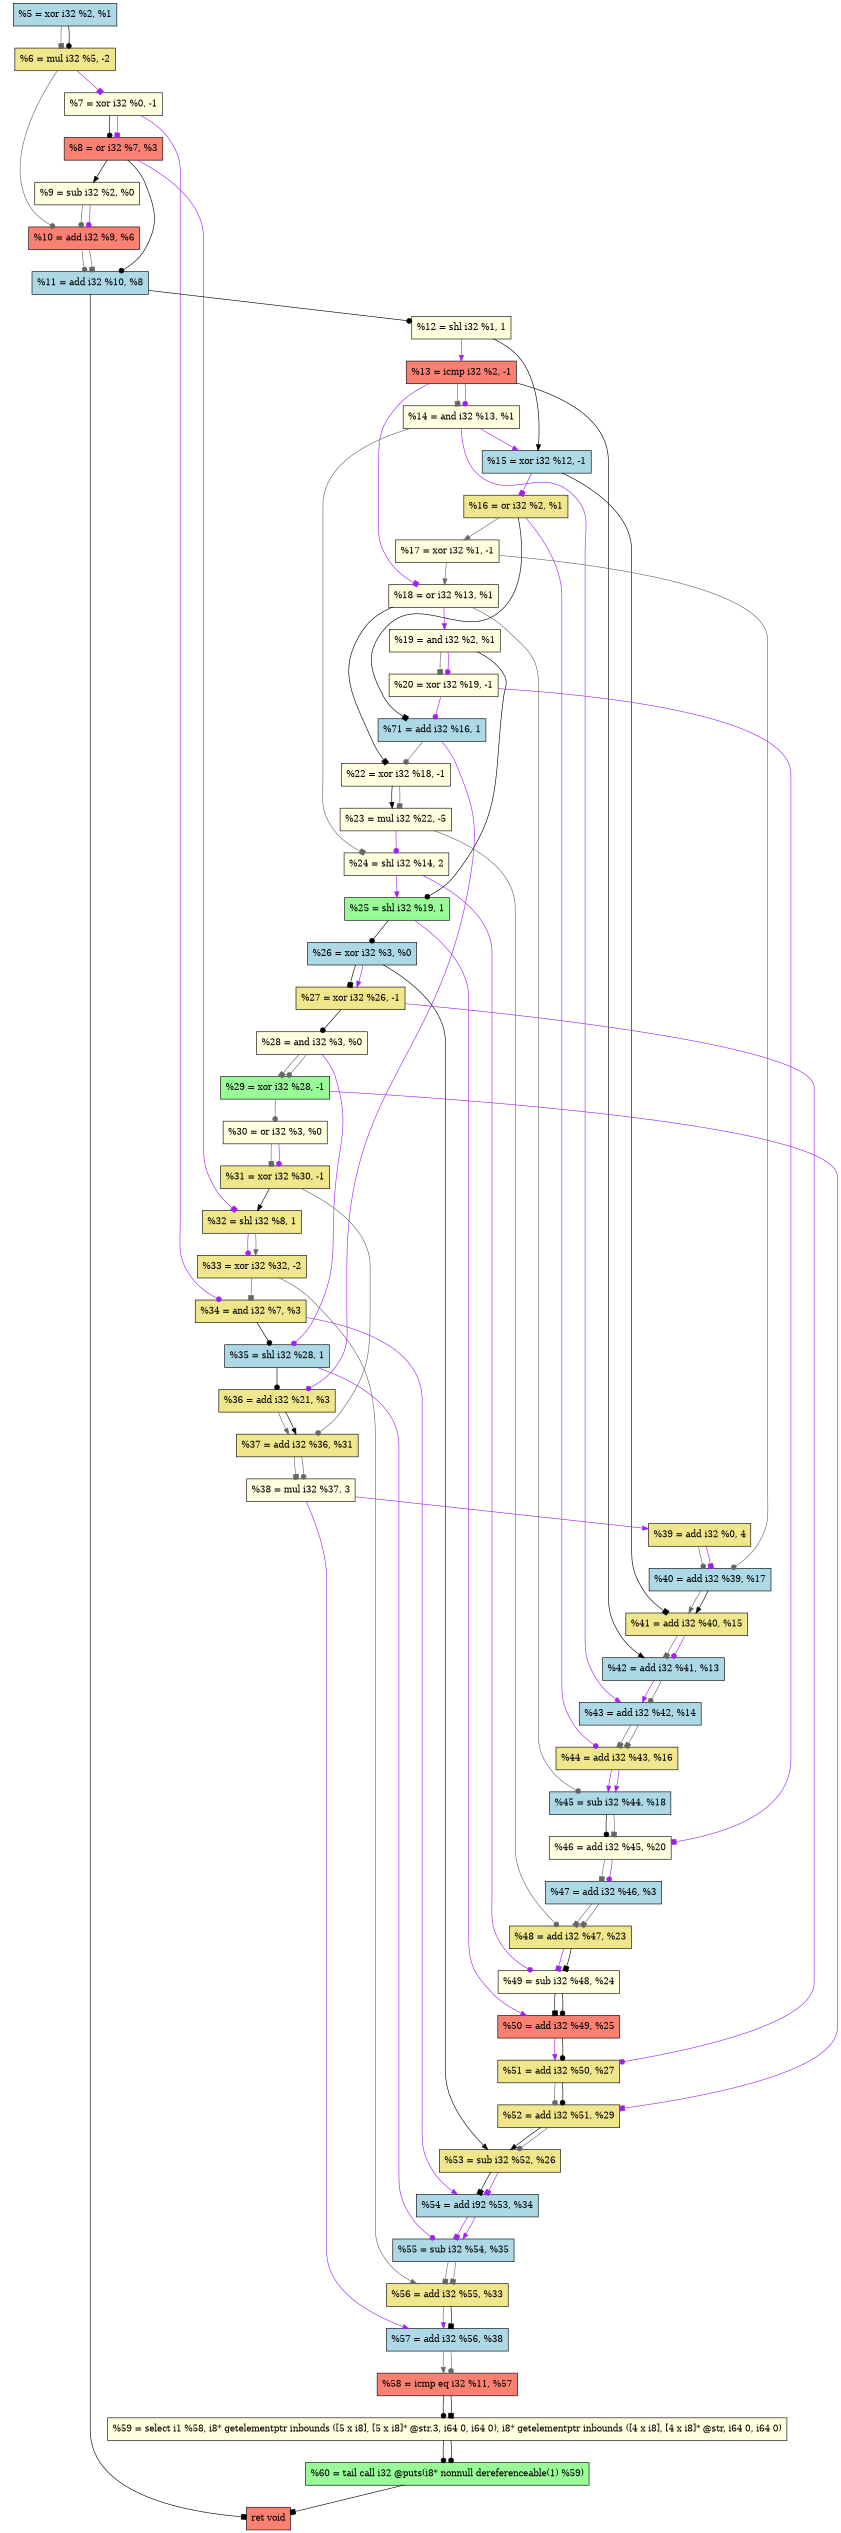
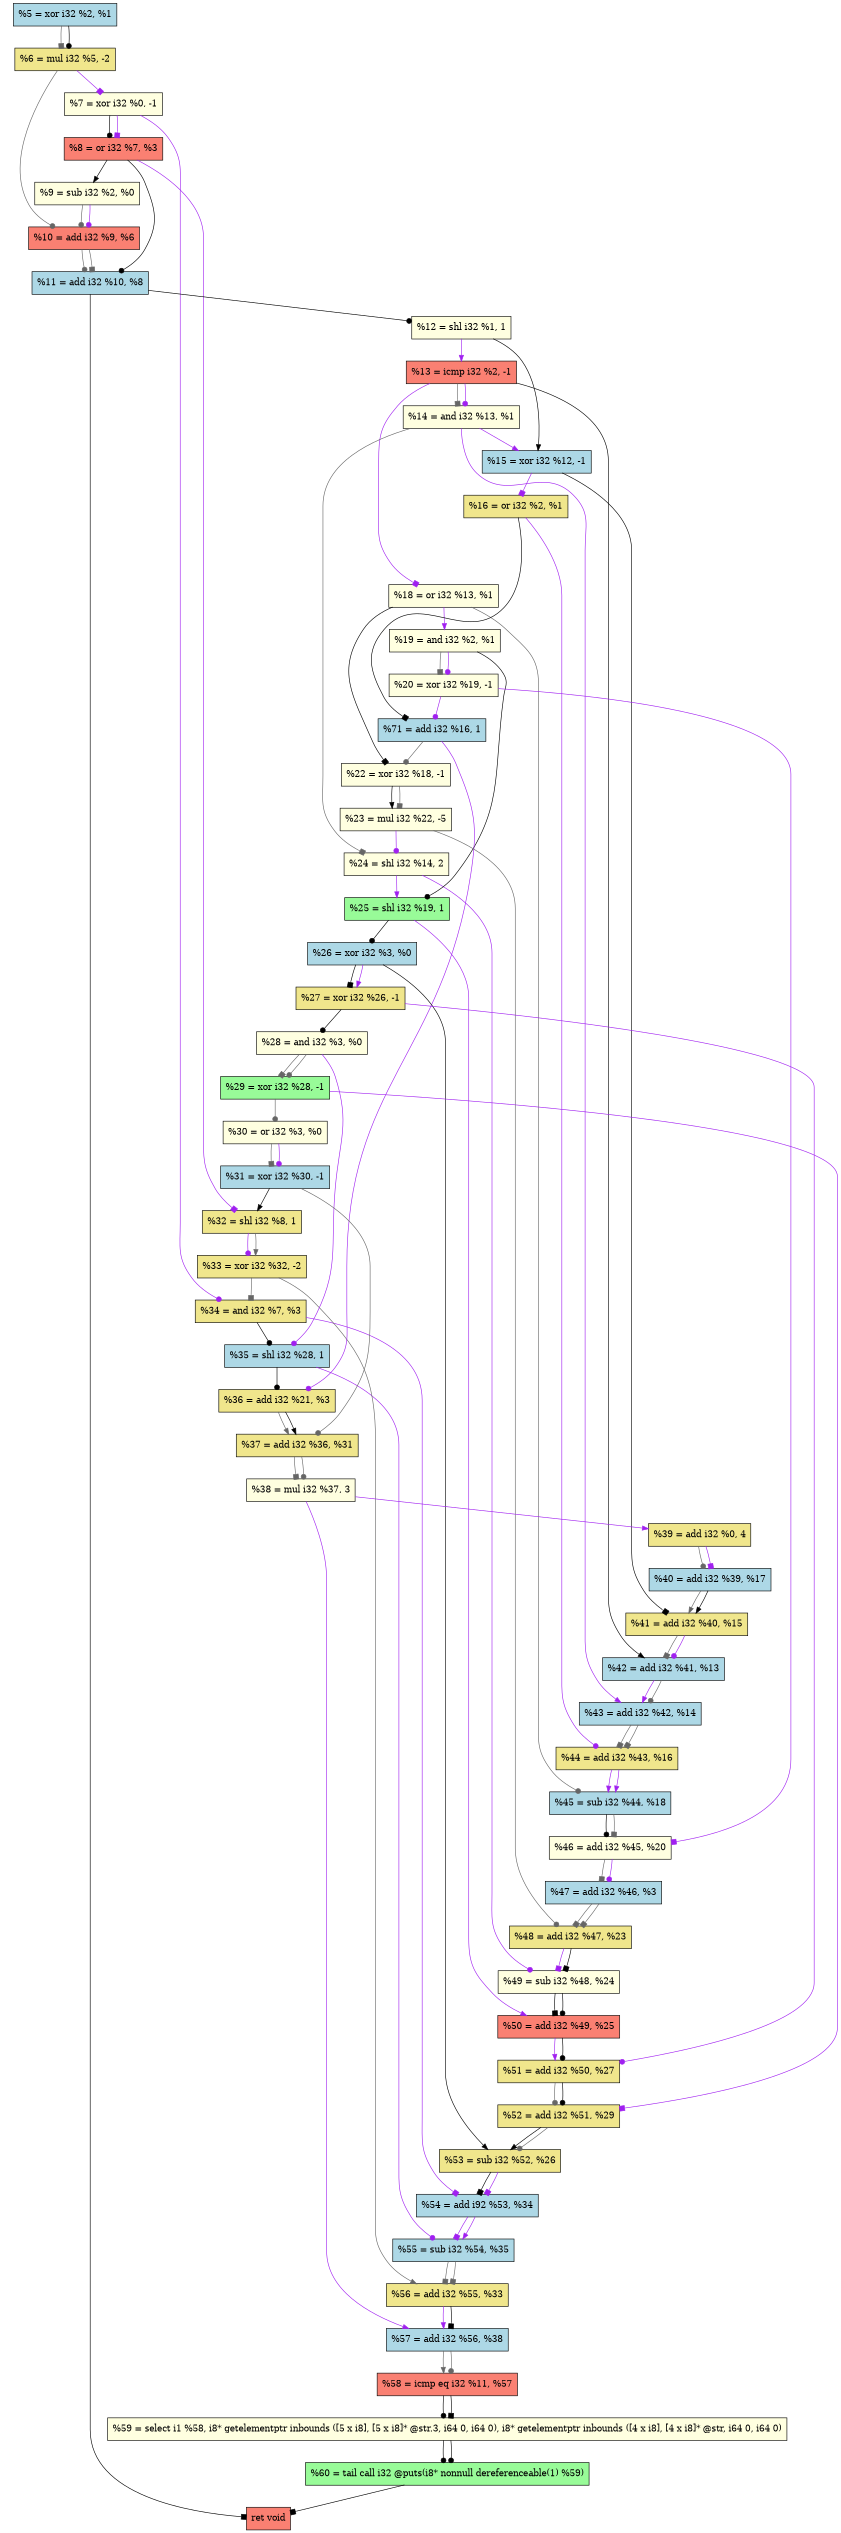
(447, 551) -> none
(275, 1177) -> (275, 1177)
(422, 1723) -> (422, 1723)
